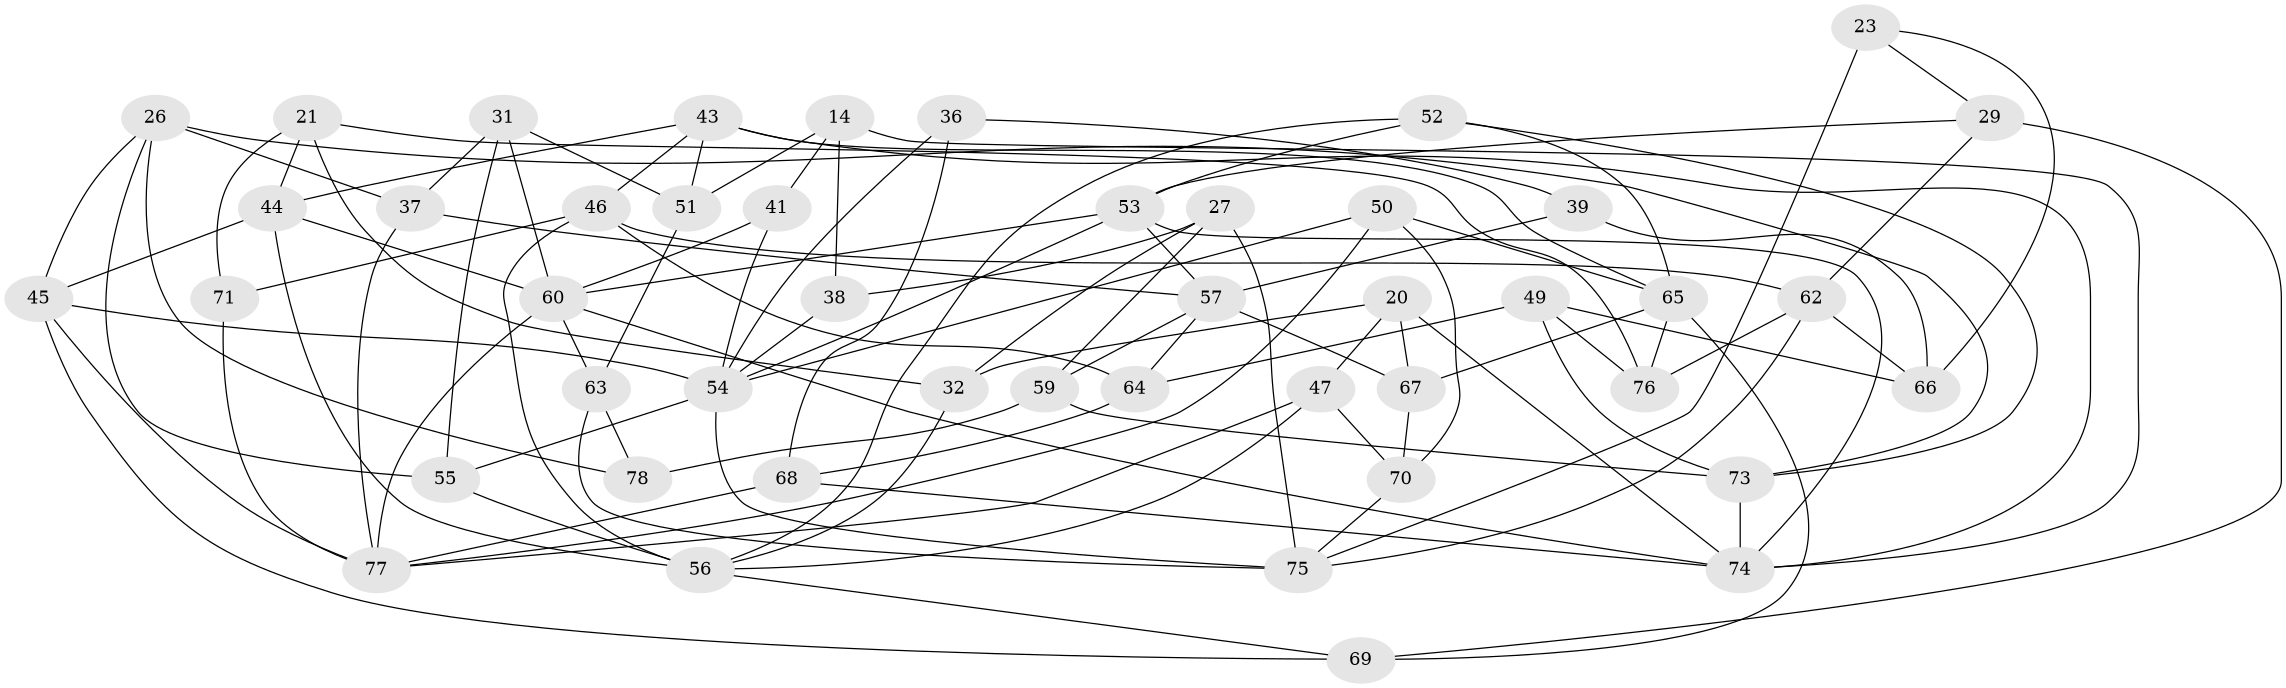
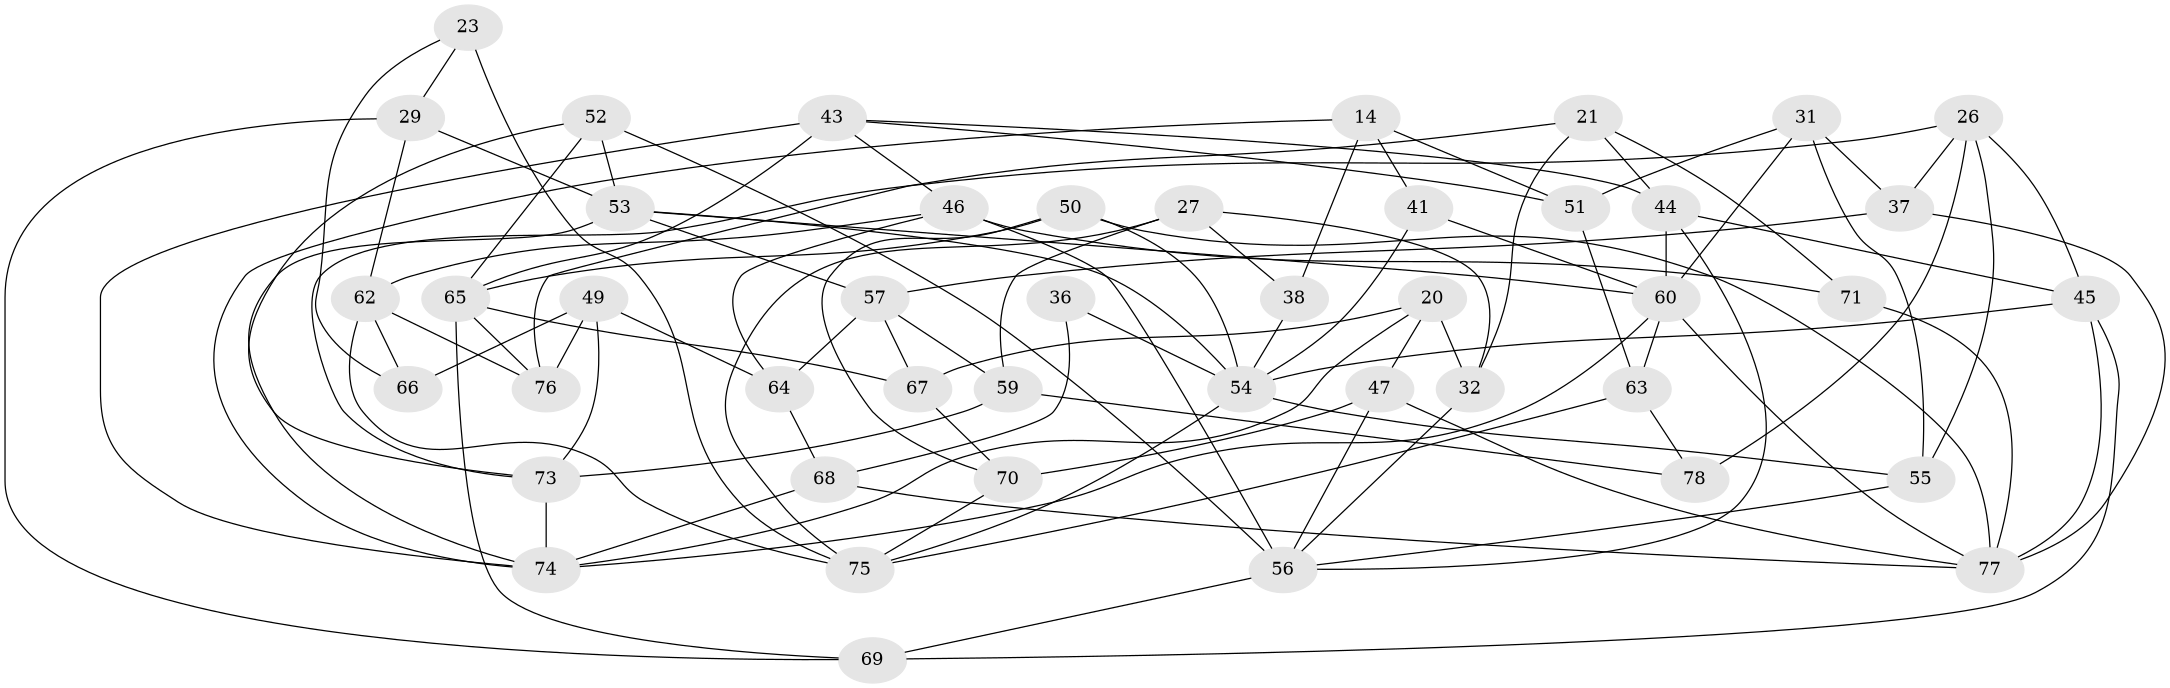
(1578, 208) -> none
